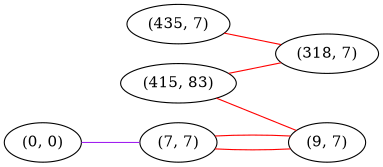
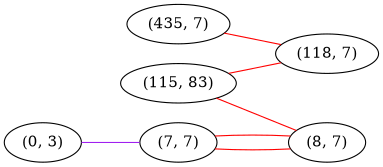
(327, 54) -> (327, 54)
(178, 83) -> (178, 83)
(43, 142) -> (43, 142)
(327, 142) -> (327, 142)
